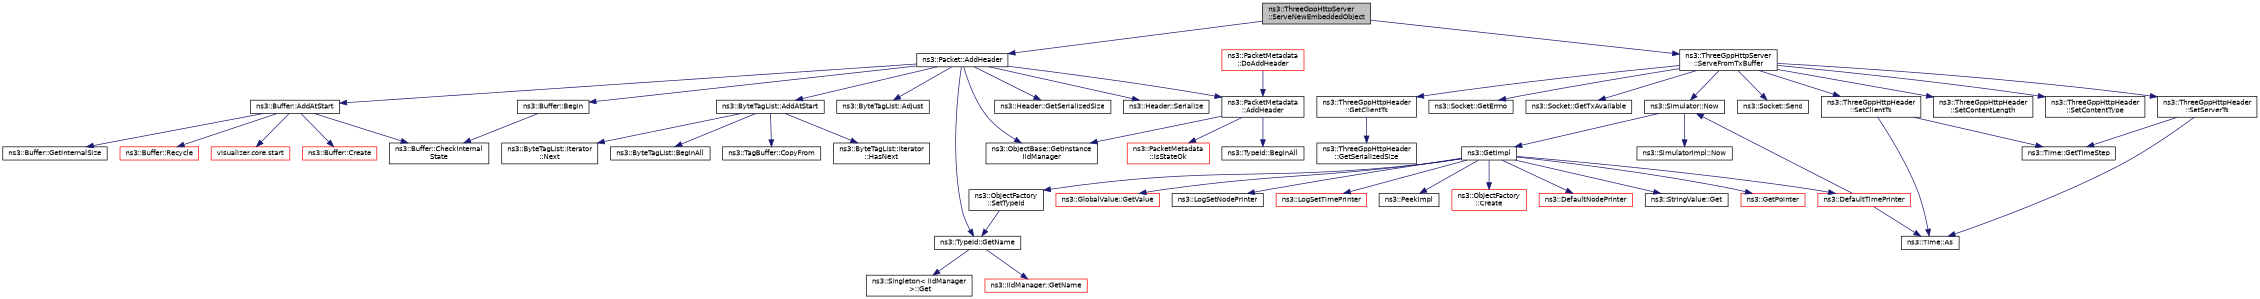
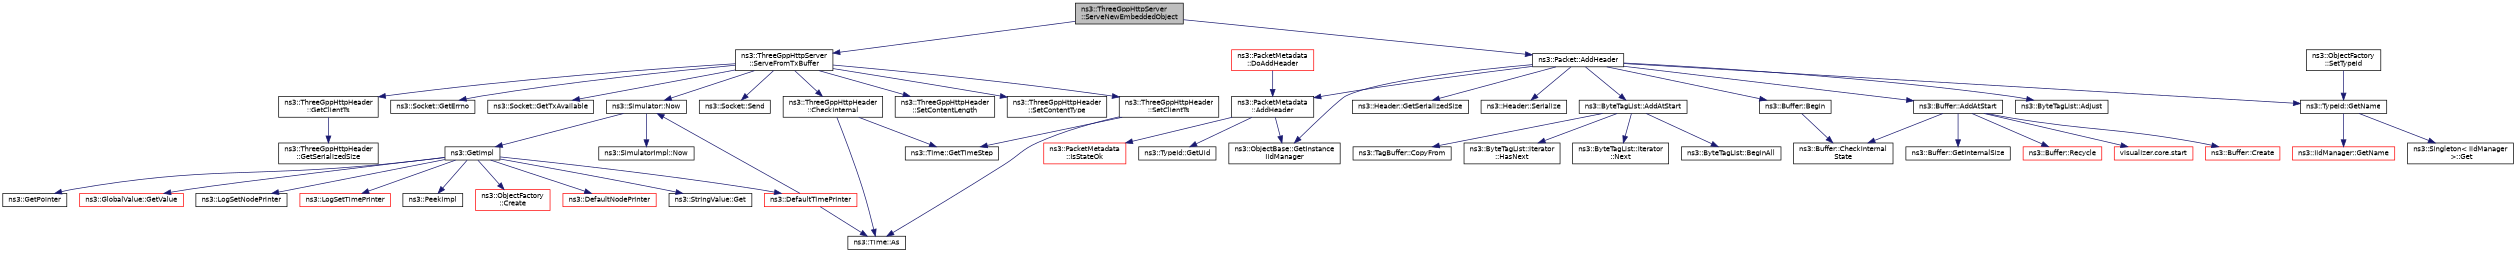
(2207, 107) -> (833, 107)
(1263, 153) -> (1177, 153)
(1256, 174) -> none
(1773, 200) -> (35, 200)
